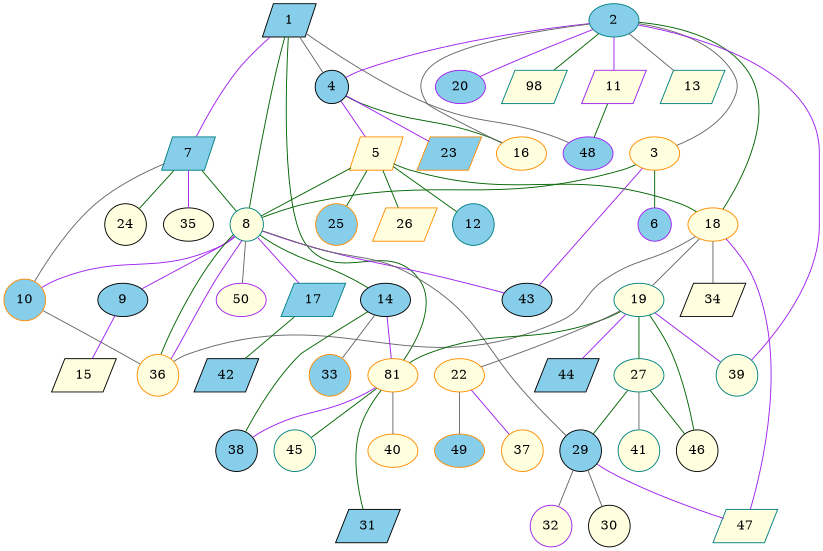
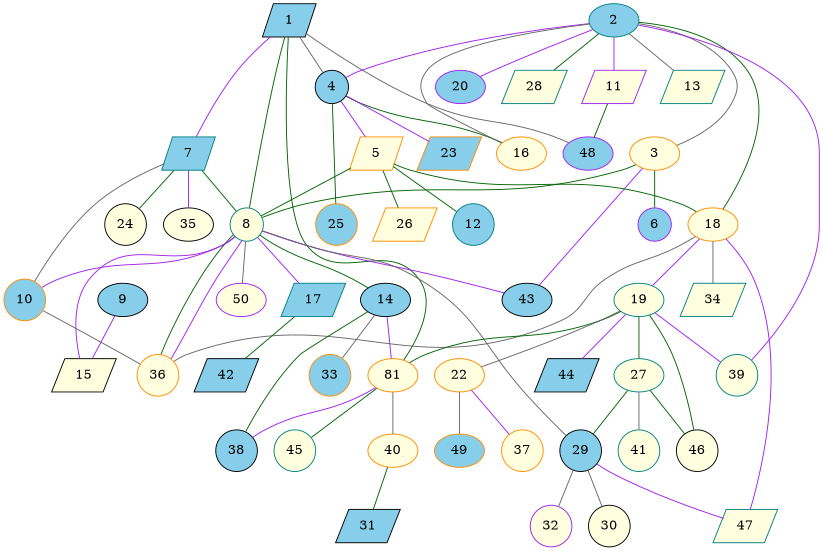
(534, 87) -> (534, 87)
(357, 188) -> (334, 154)
(676, 262) -> (676, 262)
(189, 264) -> (120, 258)
(713, 300) -> (713, 300)
(357, 447) -> (380, 488)
